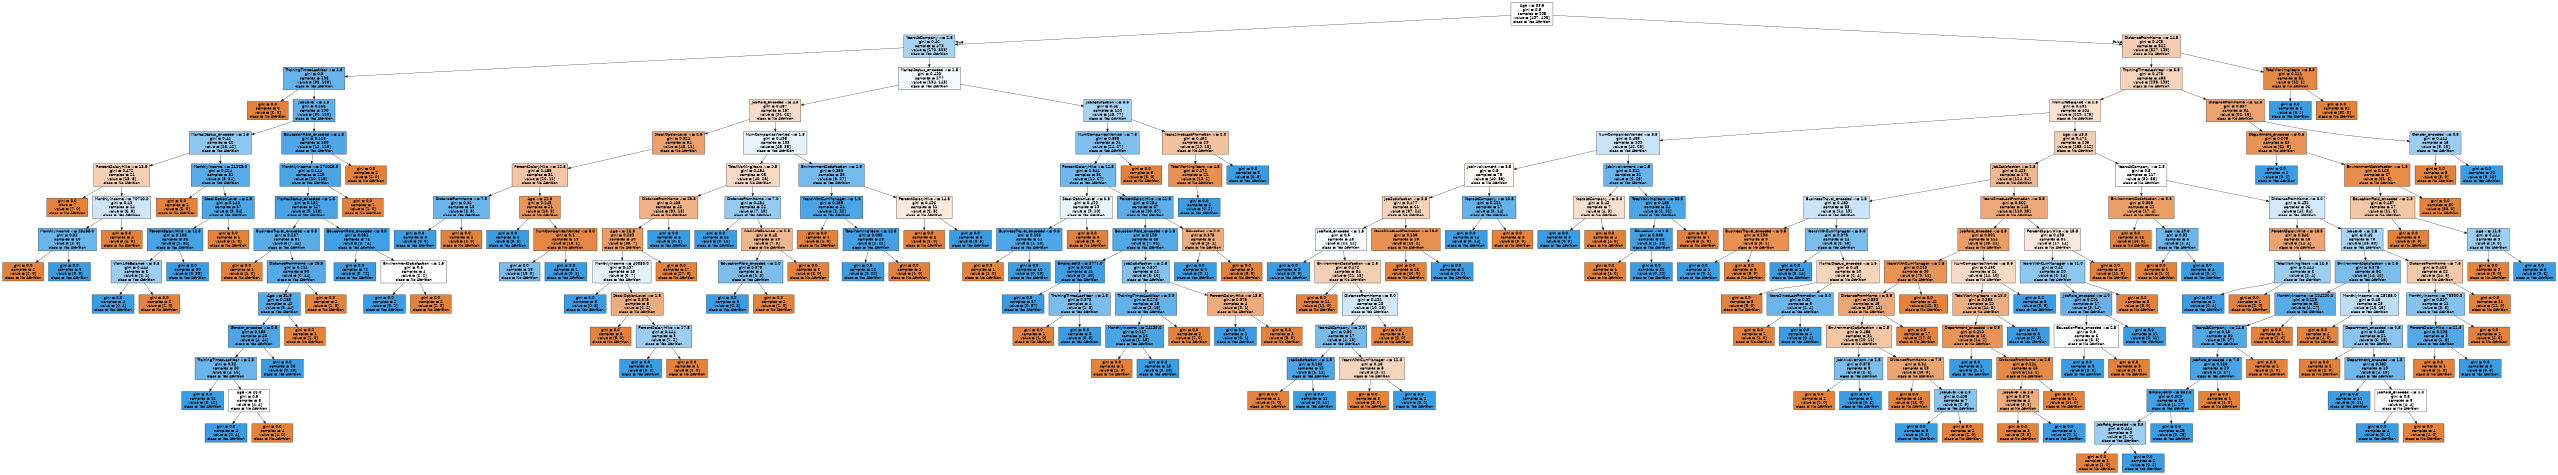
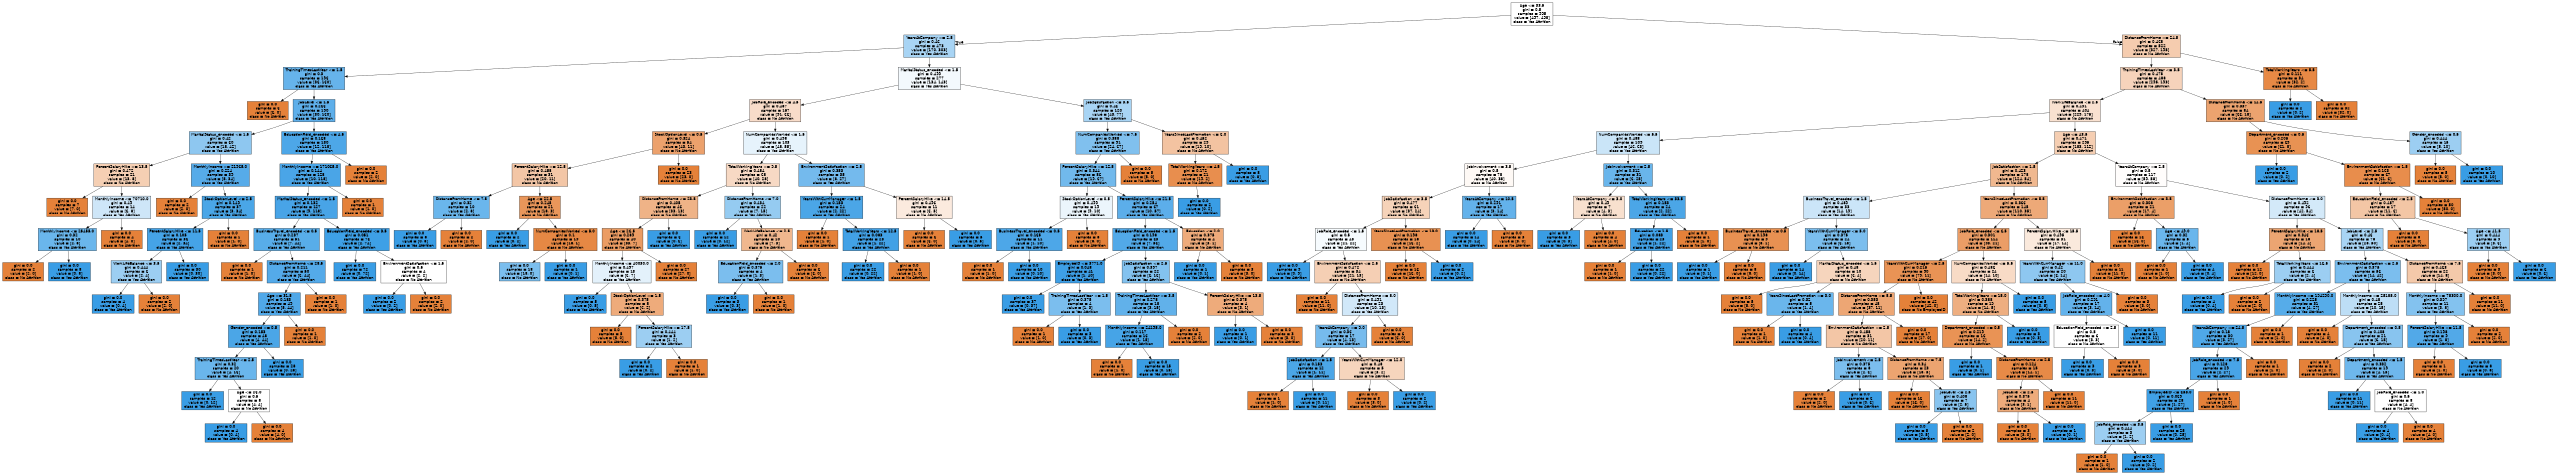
none -> (679, 175)
(67, 207) -> (67, 207)
(1288, 272) -> (1288, 272)
none -> (2249, 272)
(1924, 304) -> (1924, 304)
